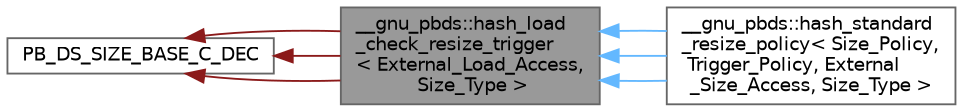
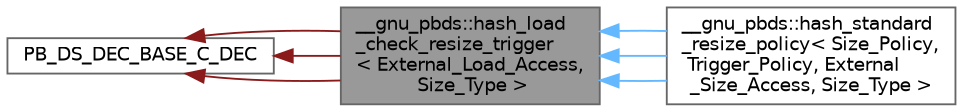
(141, 56) -> (141, 56)
